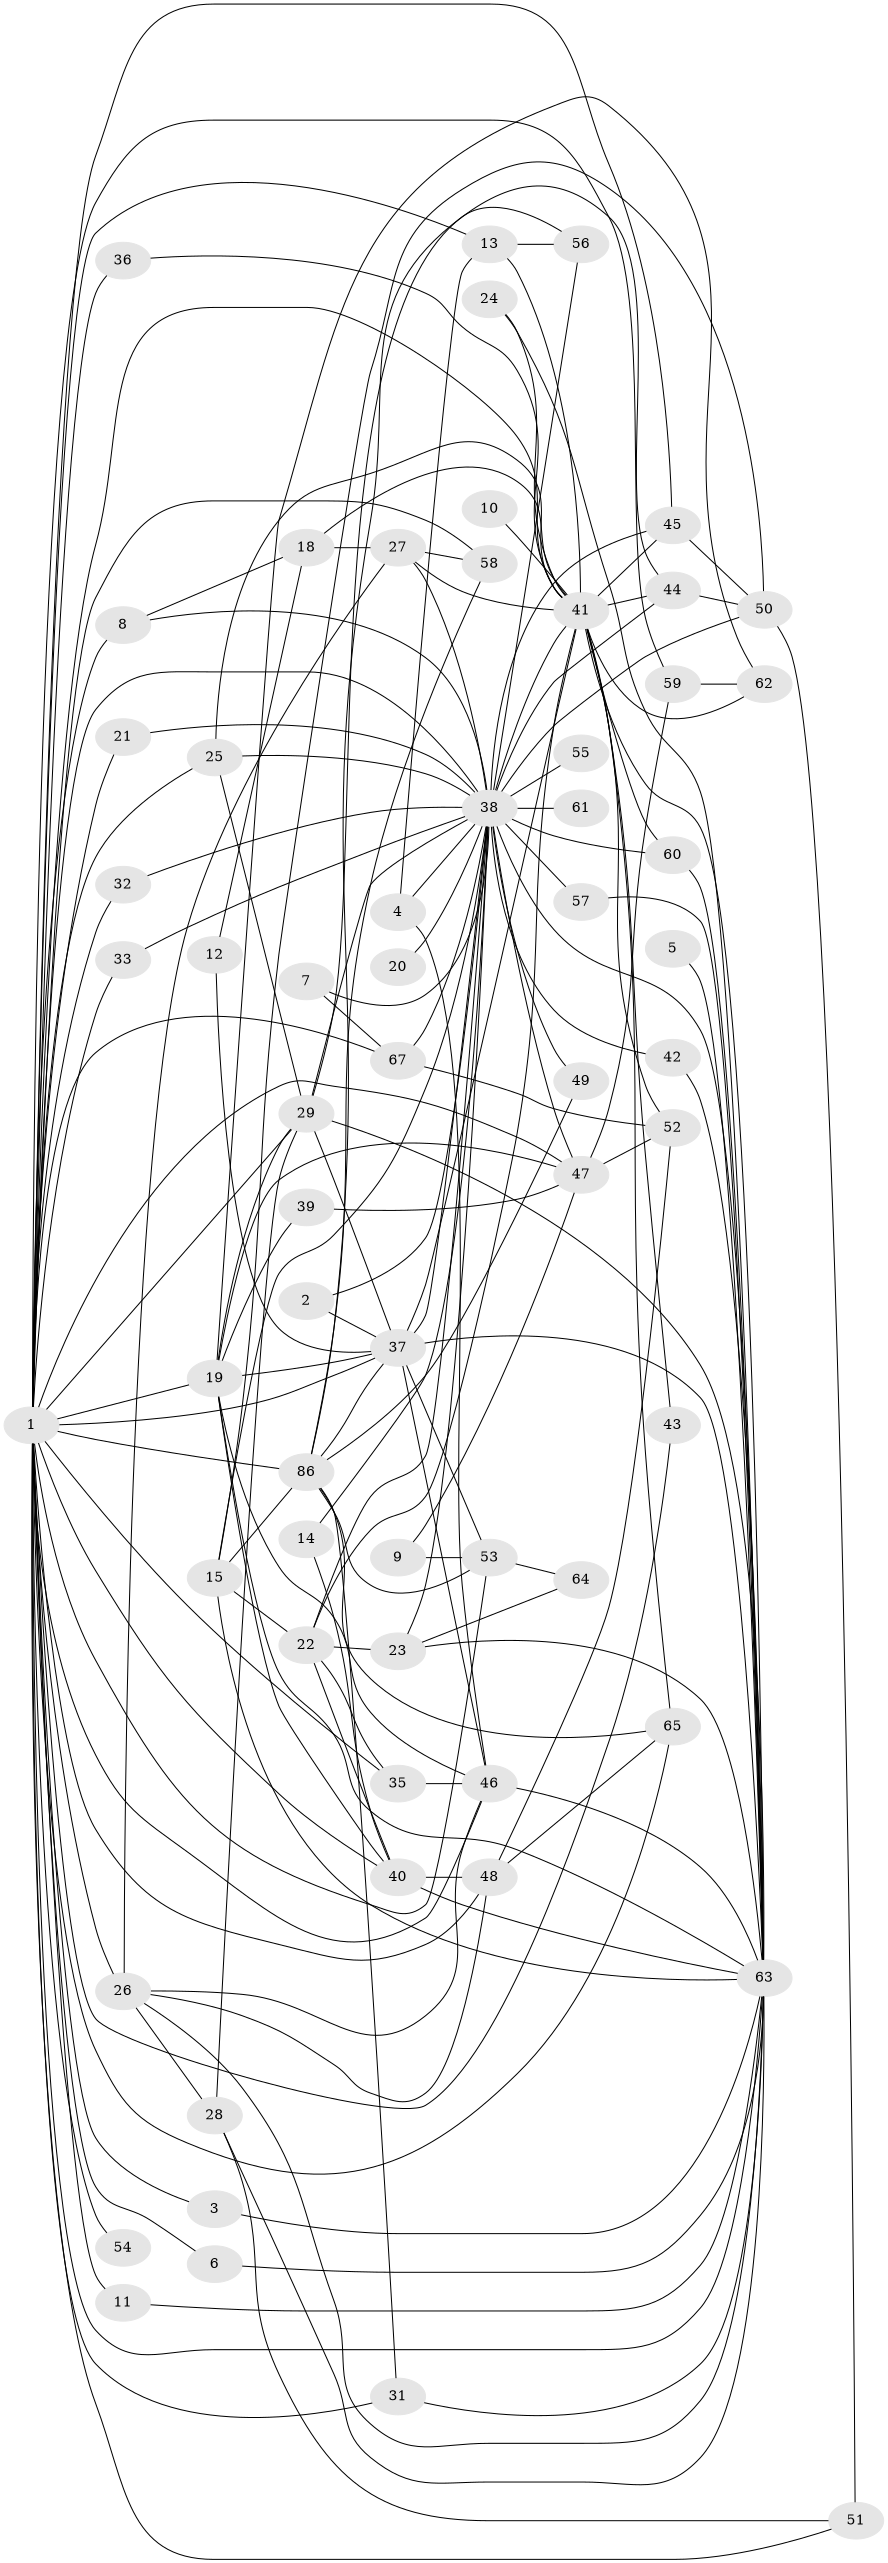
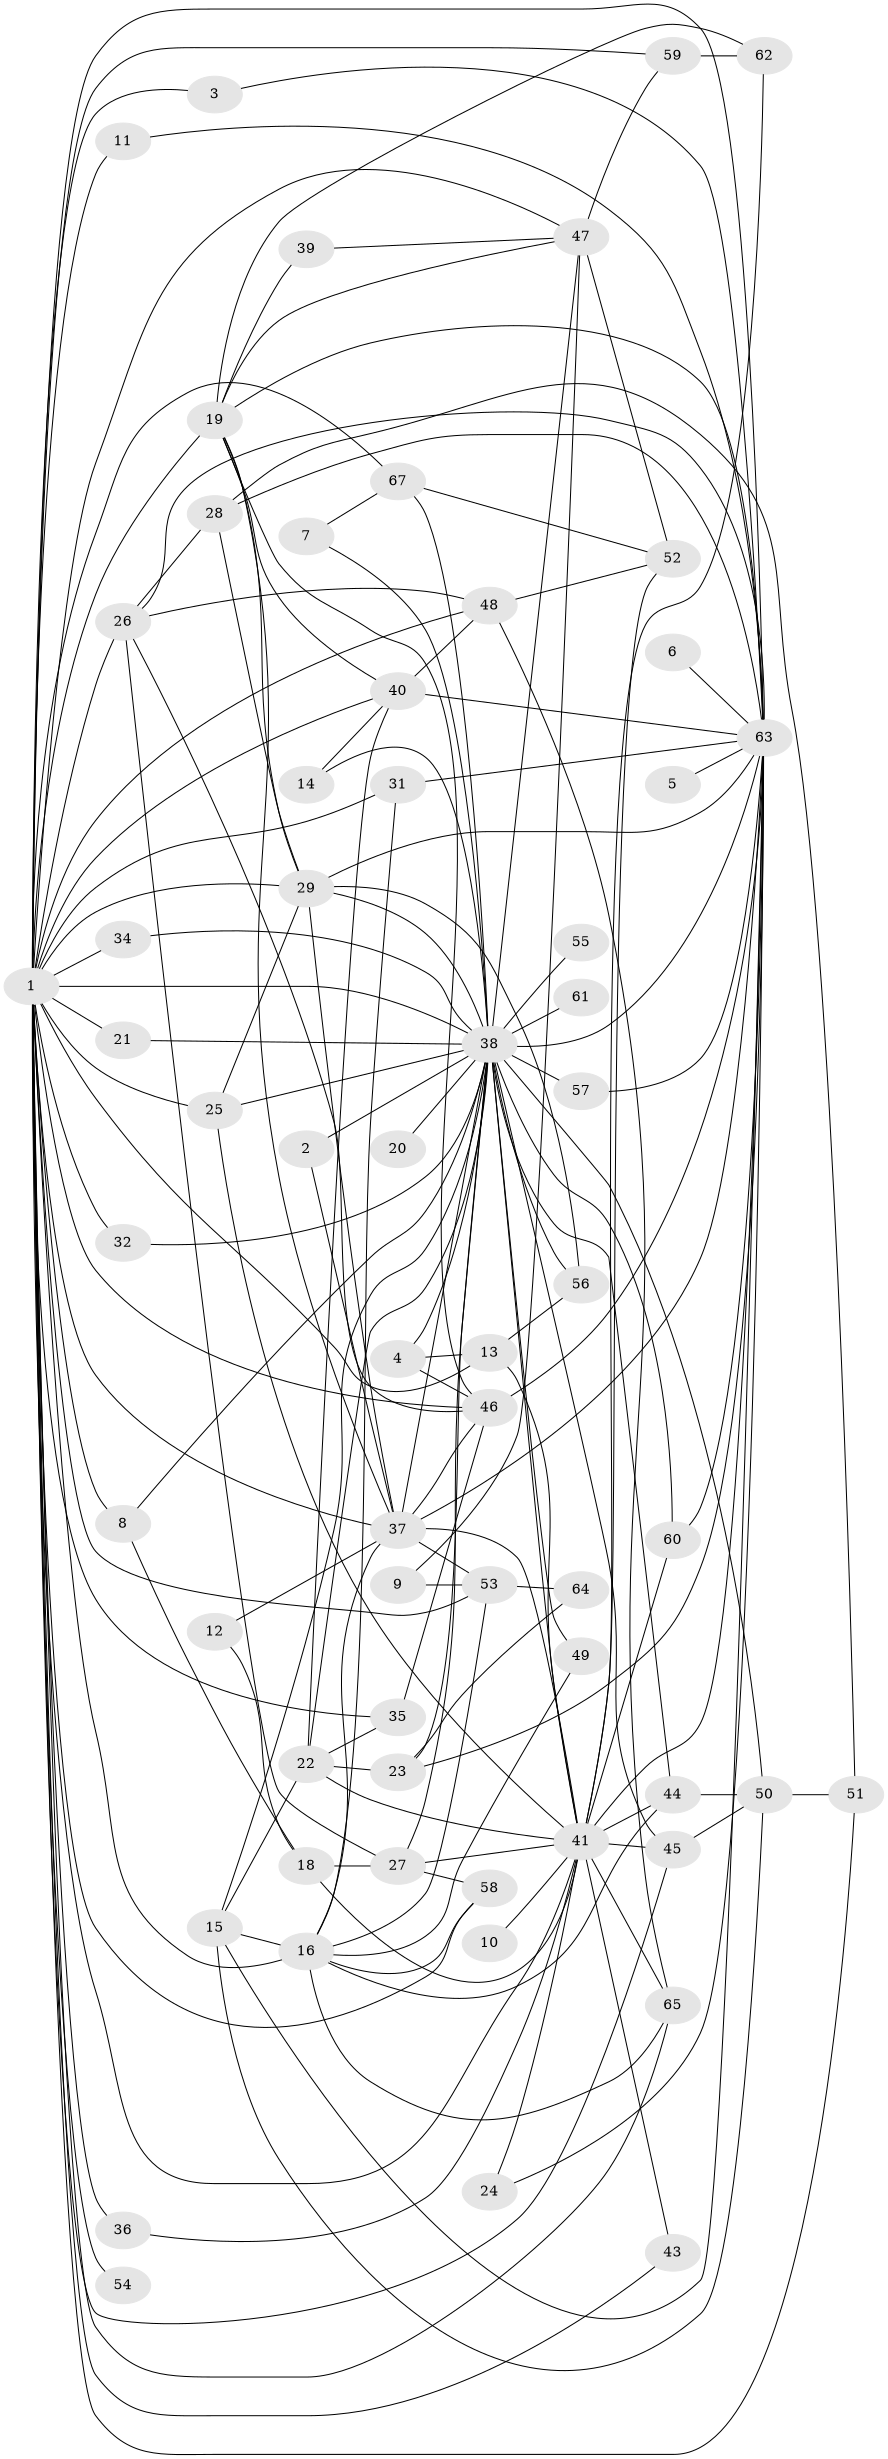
(123, 960) -> (123, 940)
(673, 1058) -> none
(306, 1472) -> (306, 1951)
(54, 1877) -> none
